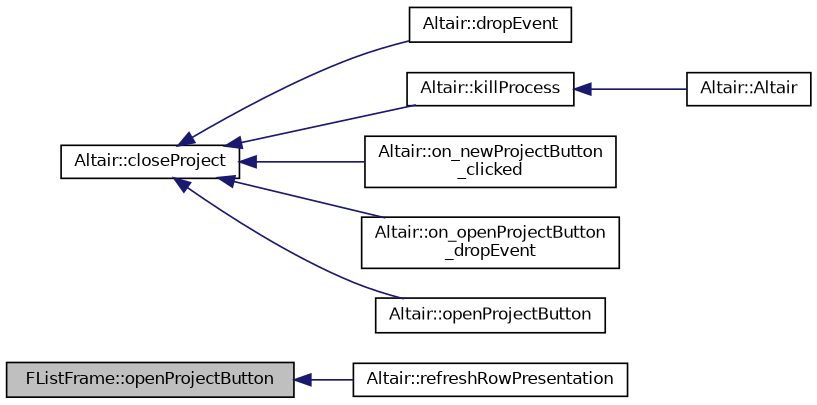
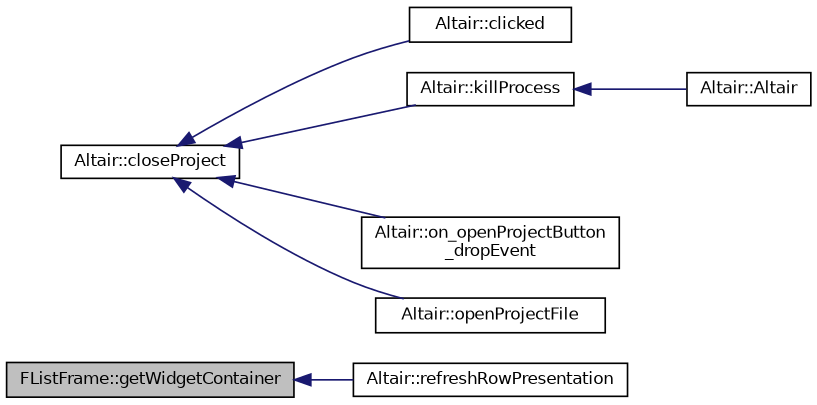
(490, 25) -> (490, 25)
(490, 162) -> none
(490, 315) -> (490, 315)
(150, 380) -> (150, 380)
